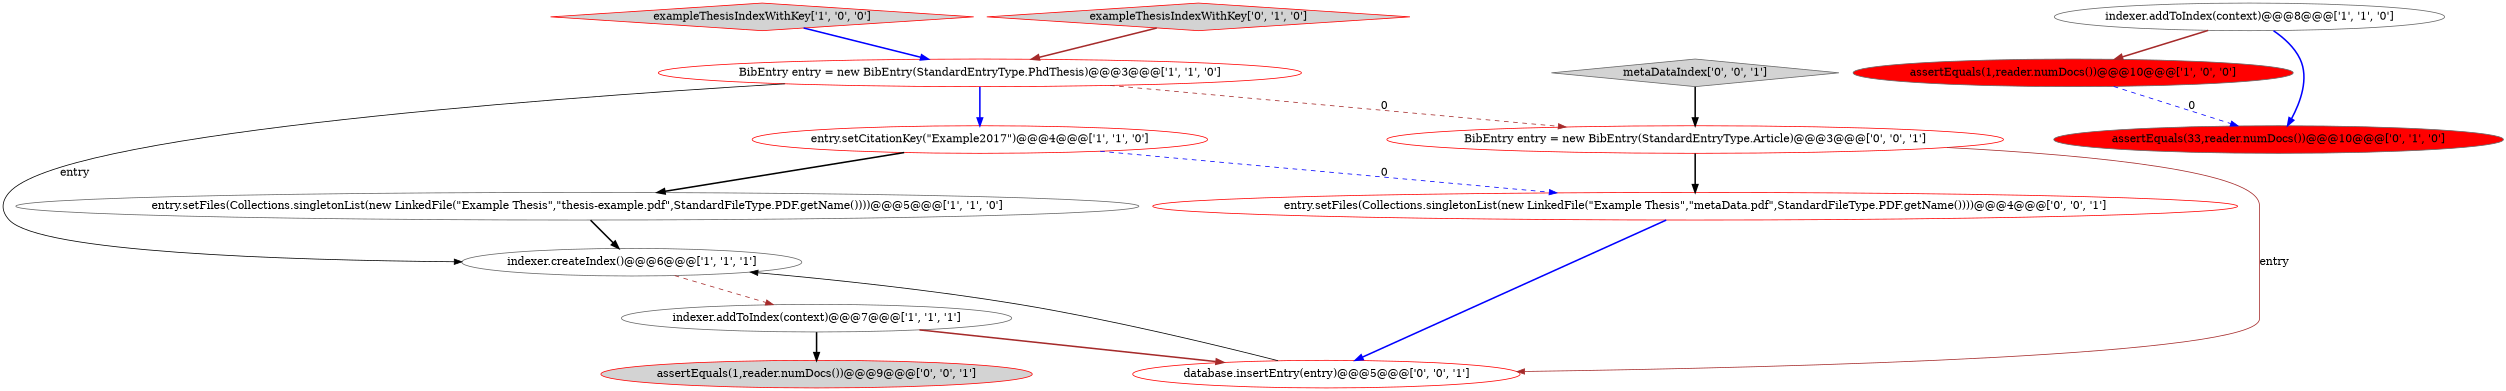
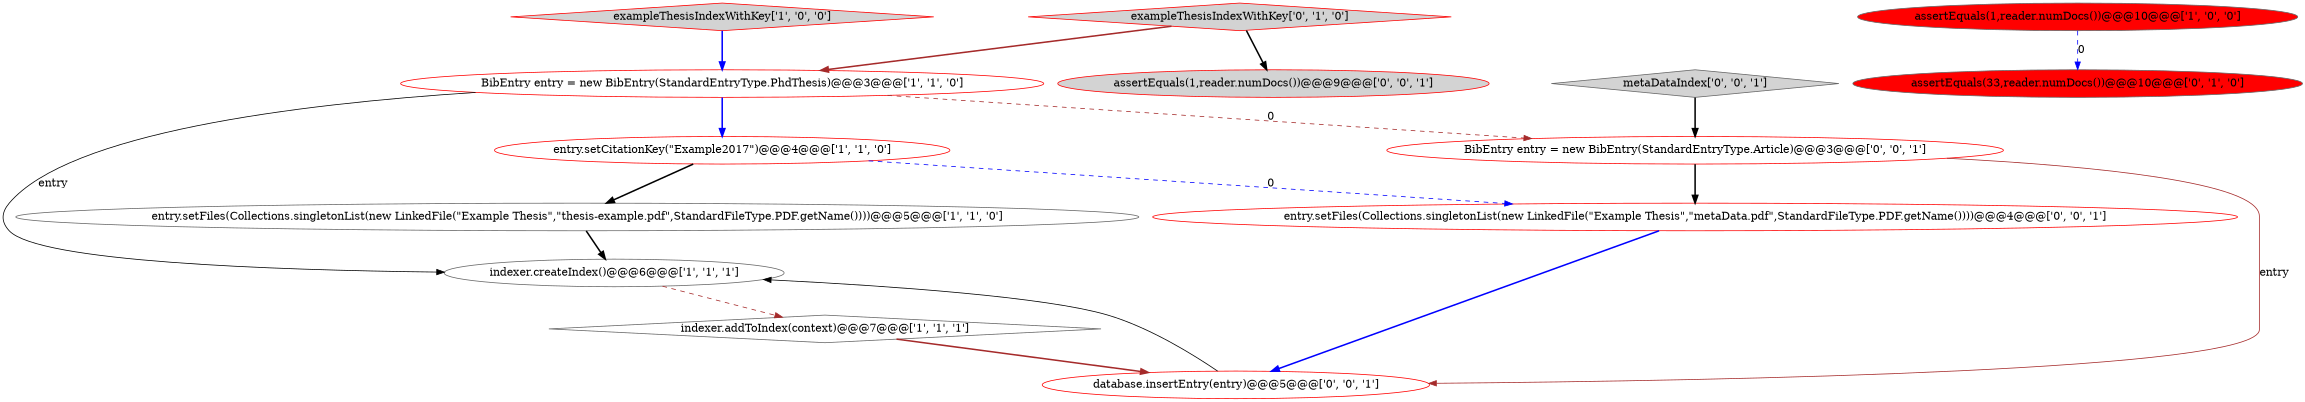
(2249, 17) -> none
(817, 318) -> (825, 329)
(817, 342) -> (1255, 47)
